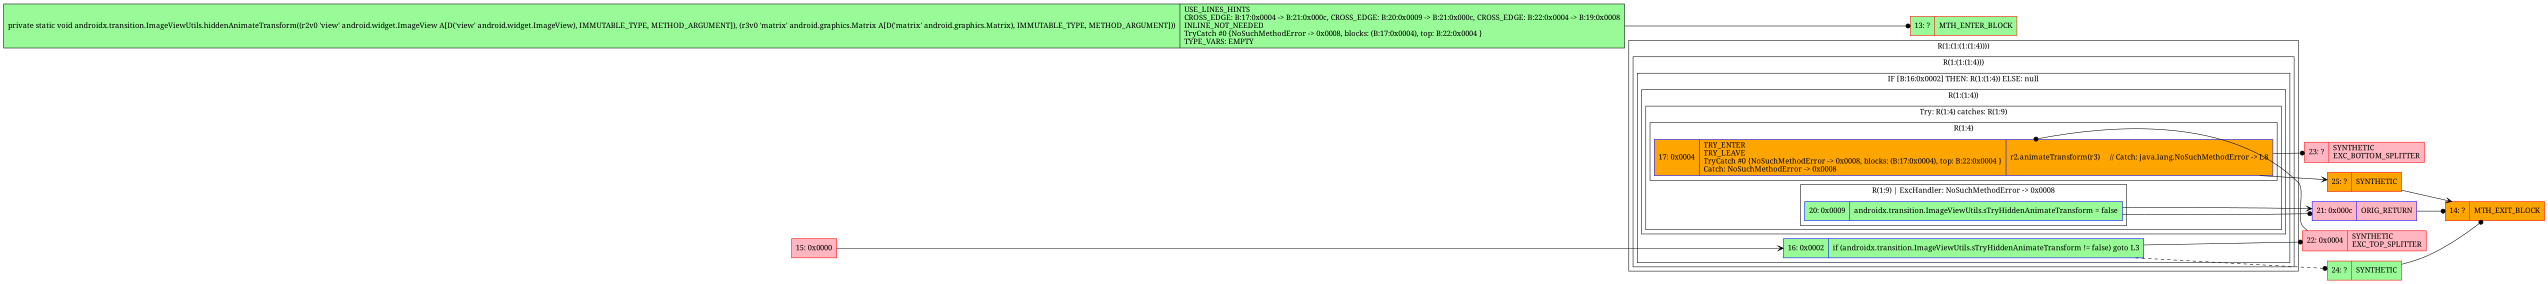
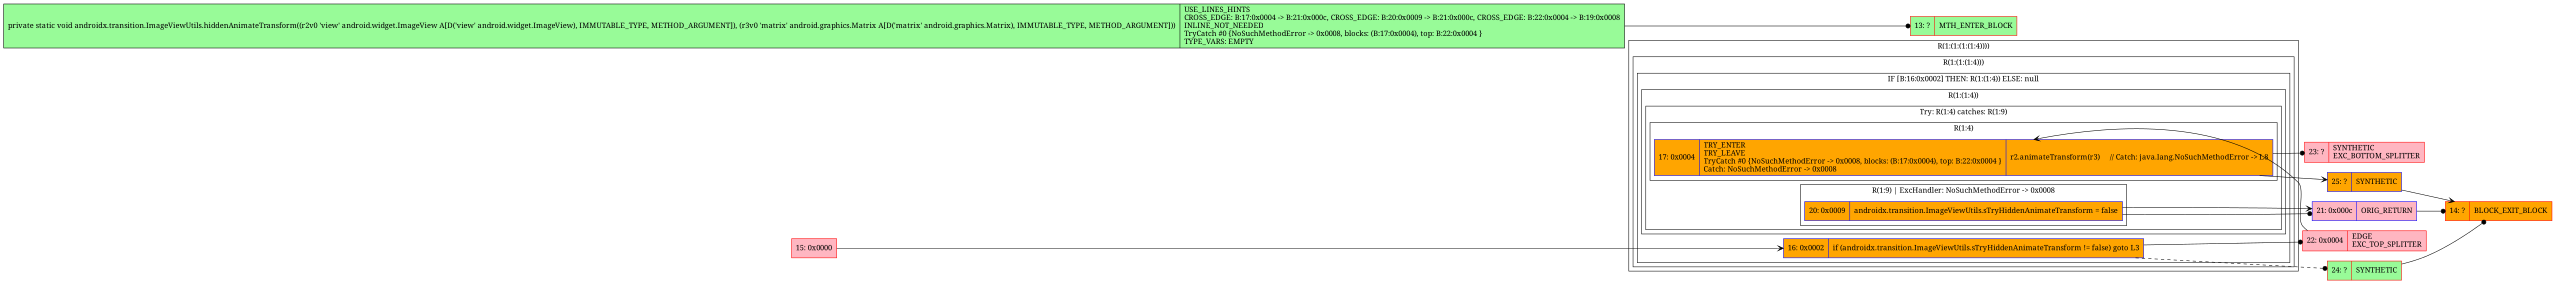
(2200, 135) -> (2200, 135)
(2364, 182) -> (2364, 182)
(1964, 211) -> (1964, 211)
(2507, 211) -> (2511, 211)
(2373, 237) -> (2362, 237)
(1964, 248) -> (1964, 248)
